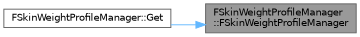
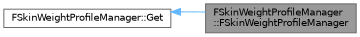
(183, 25) -> (193, 12)
